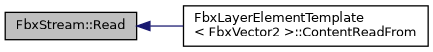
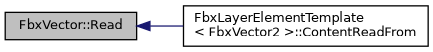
(71, 26) -> (71, 26)
